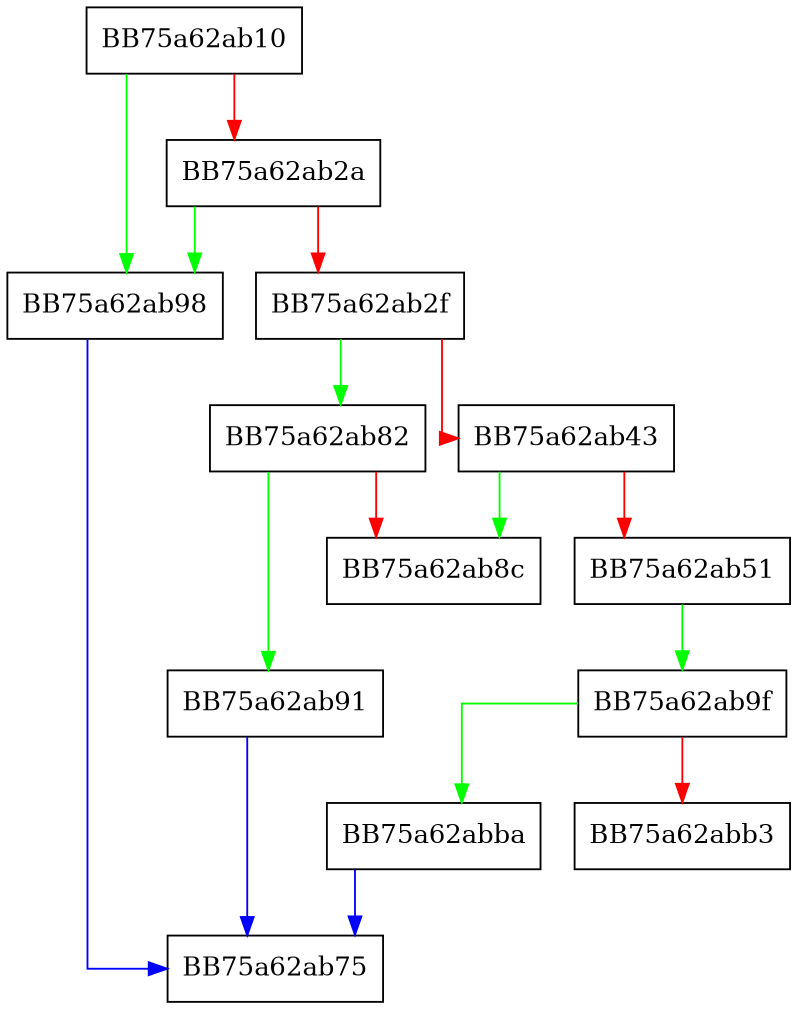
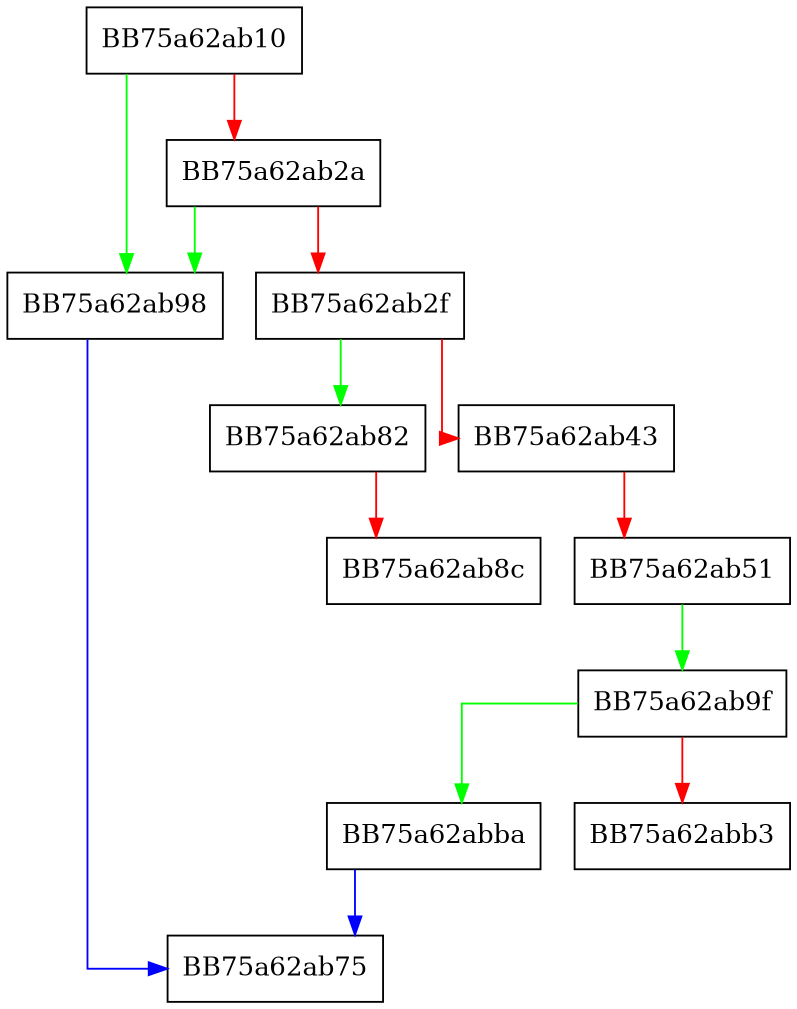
(500, 495) -> none
(275, 704) -> none
